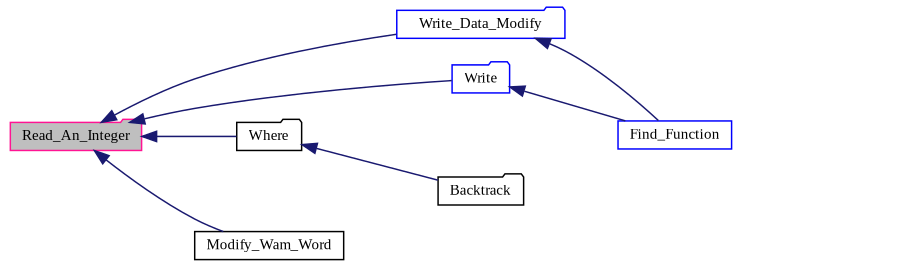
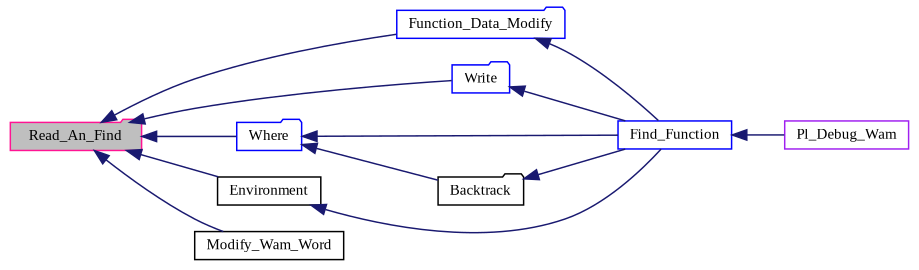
(481, 24) -> (481, 24)
none -> (847, 135)
(76, 136) -> (76, 136)
(269, 136) -> (269, 136)
none -> (468, 136)
none -> (582, 162)
none -> (269, 191)
